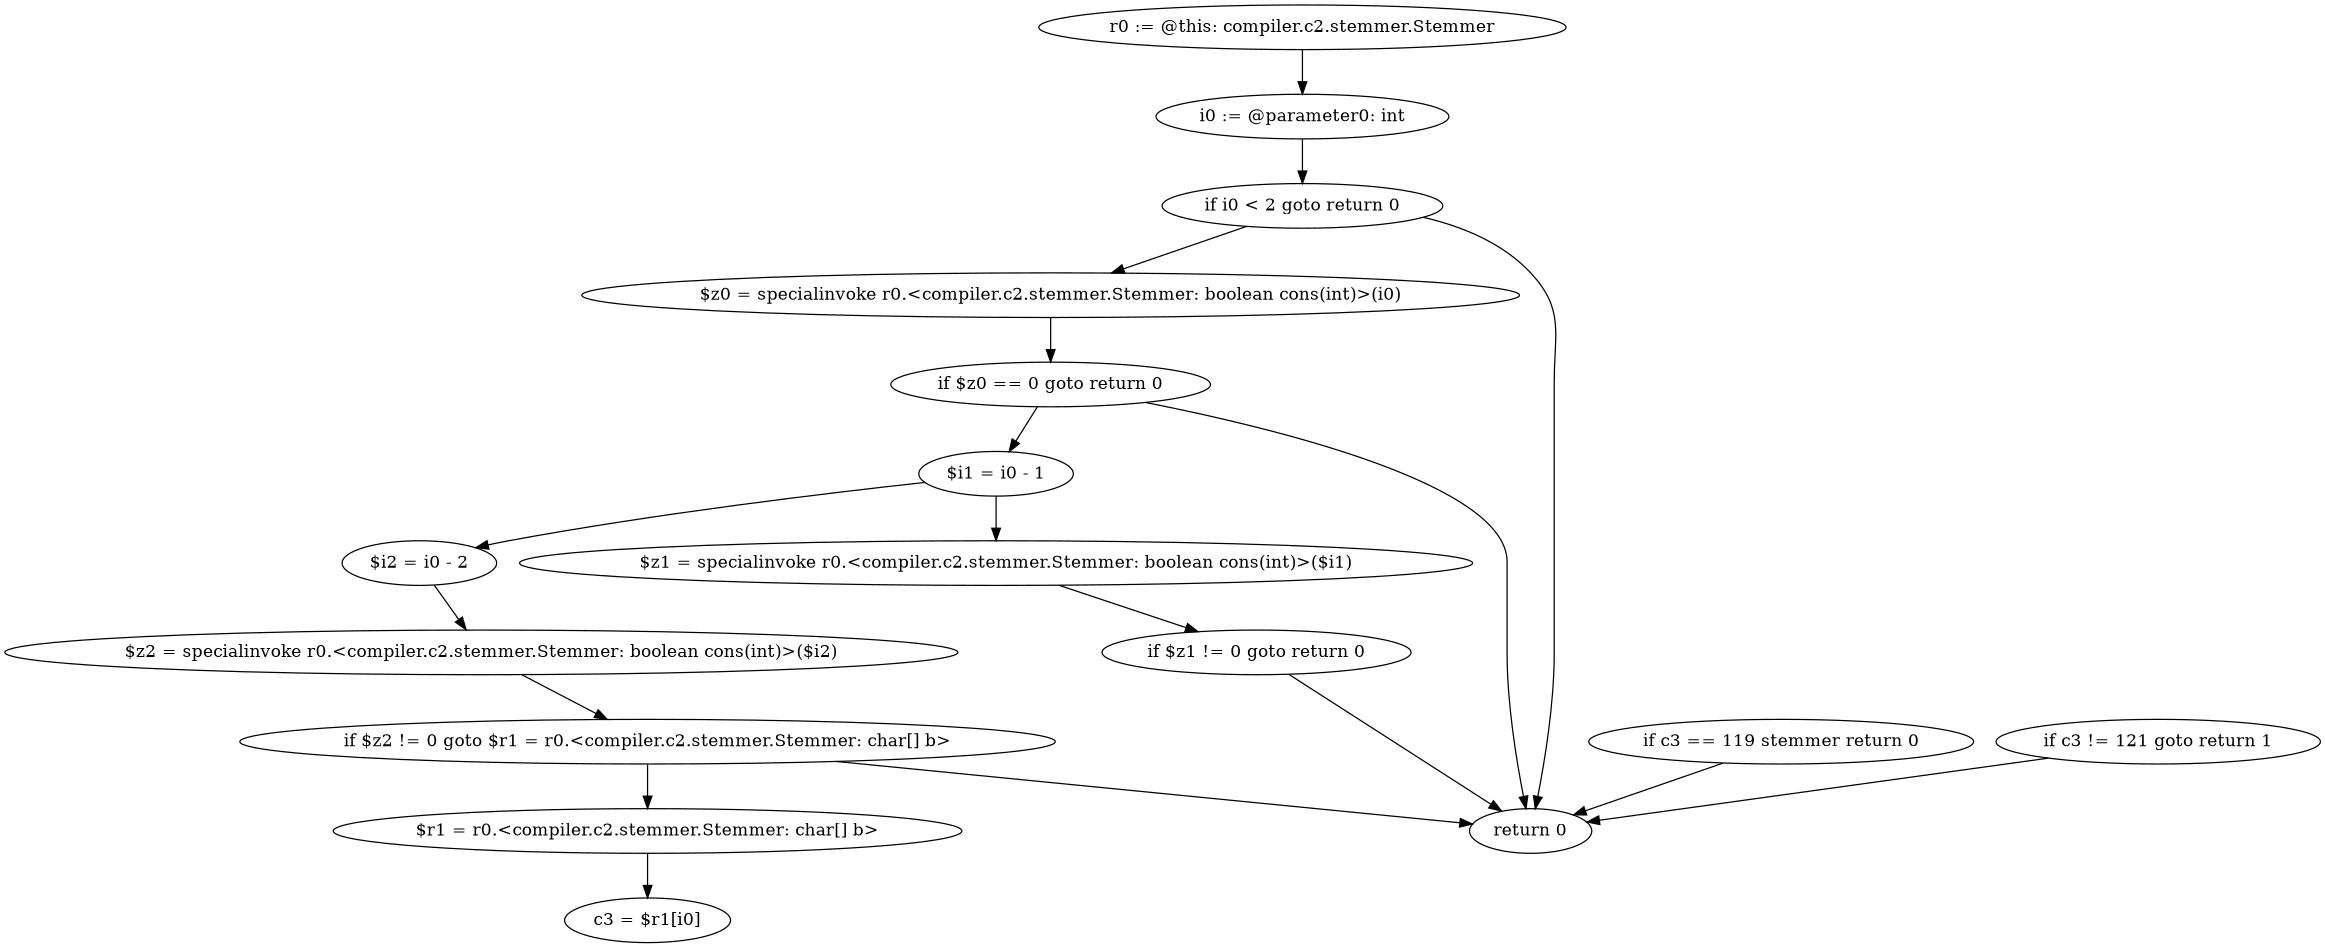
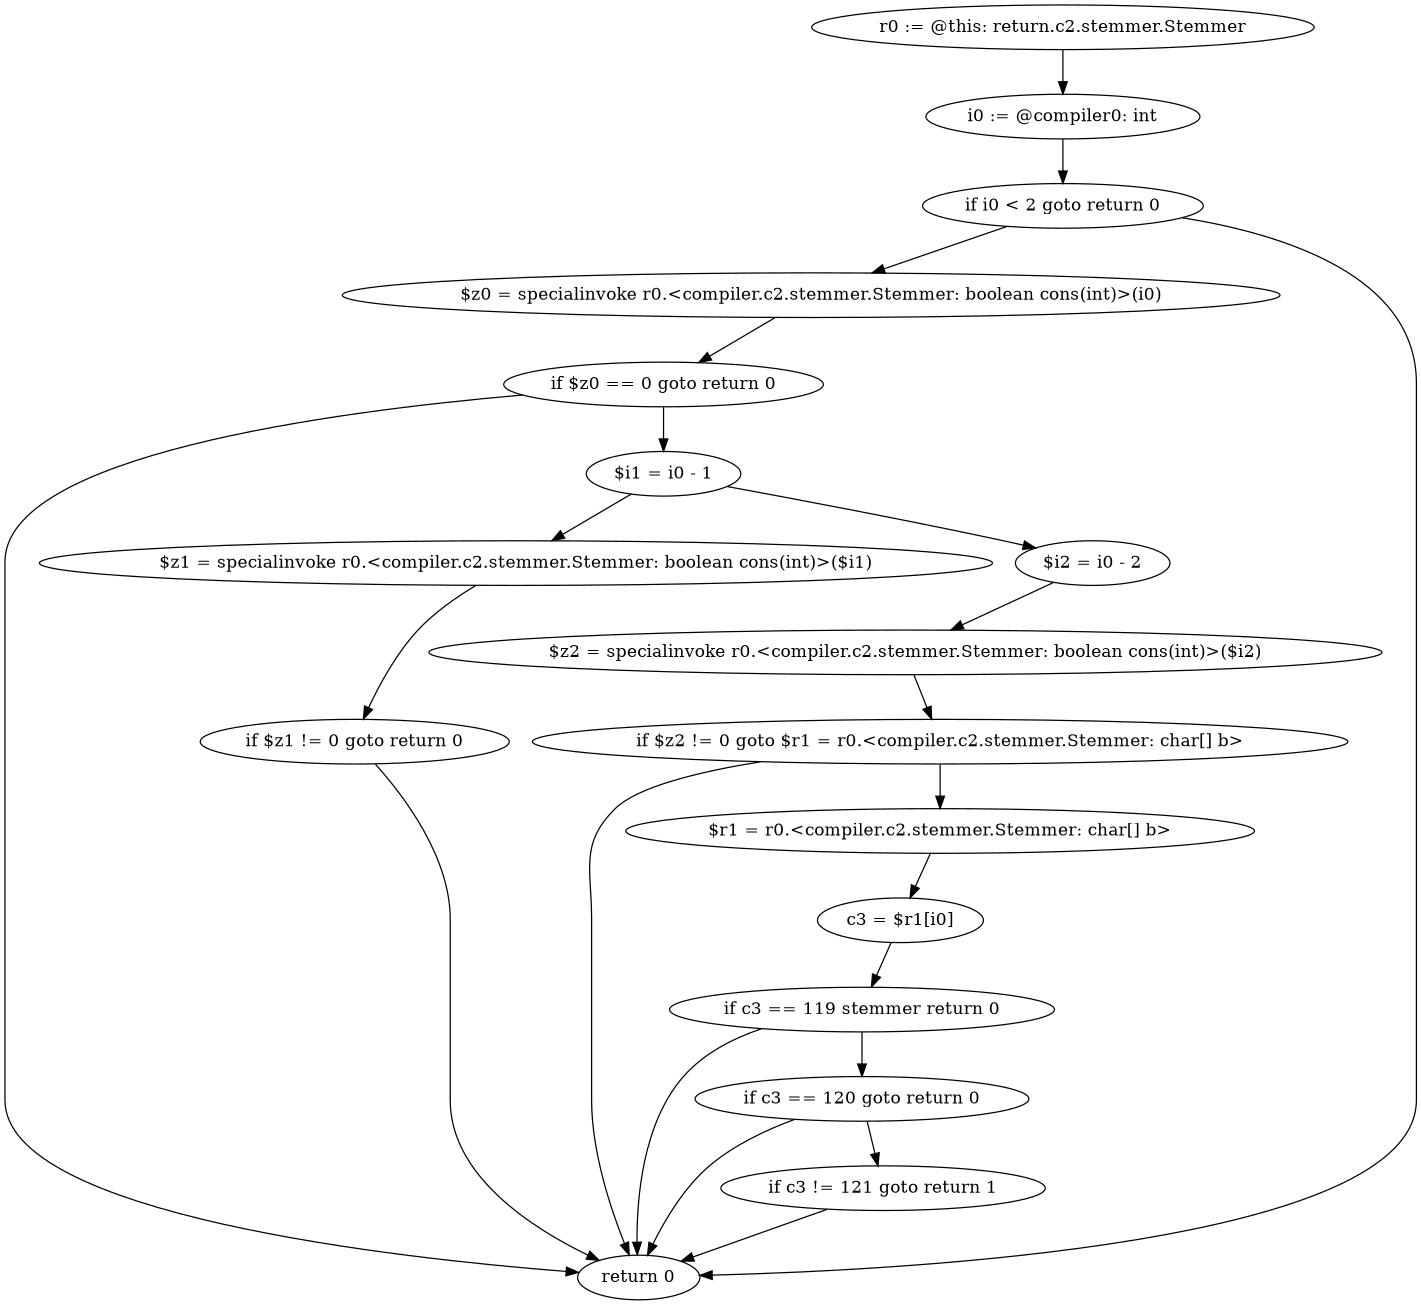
(1302, 27) -> (1063, 27)
(1302, 117) -> (1063, 117)
none -> (884, 959)
none -> (862, 1099)
